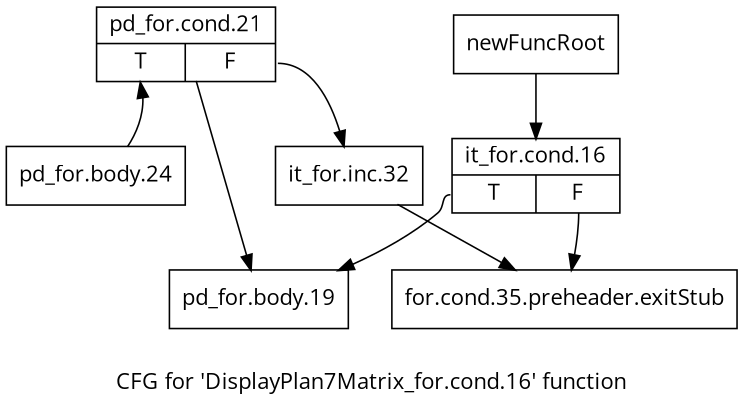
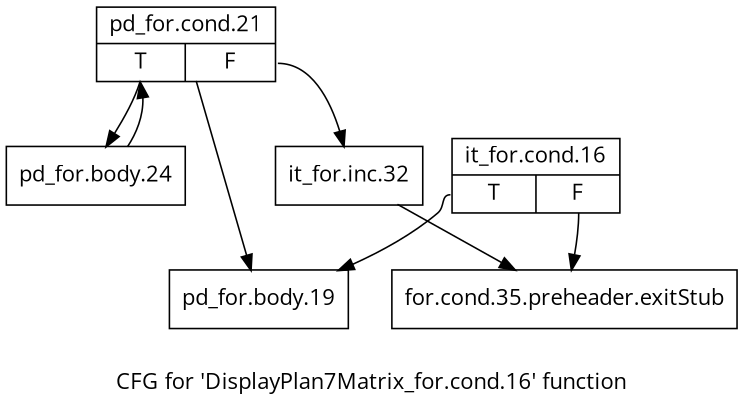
(536, 44) -> none
none -> (129, 108)
